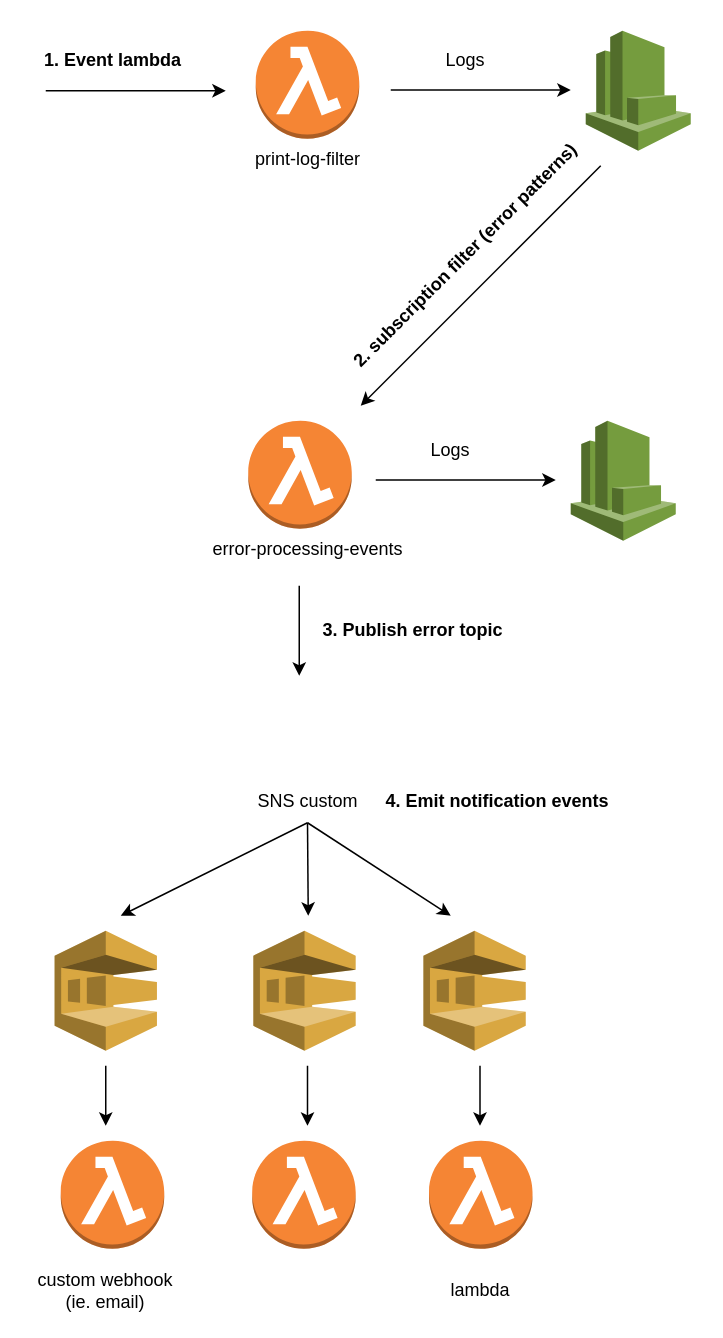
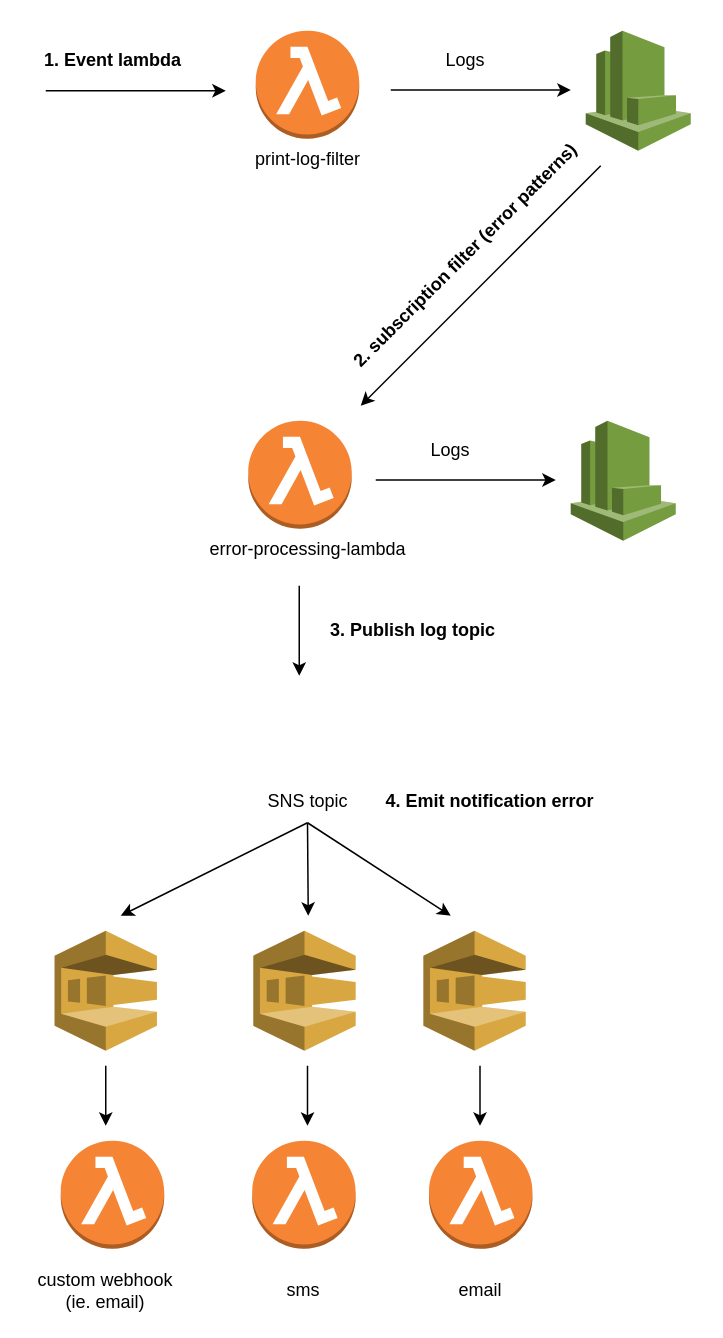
(308, 550) -> (308, 550)
(413, 631) -> (413, 631)
(308, 802) -> (308, 802)
(504, 802) -> (499, 802)
none -> (304, 1291)
(481, 1291) -> (481, 1291)
